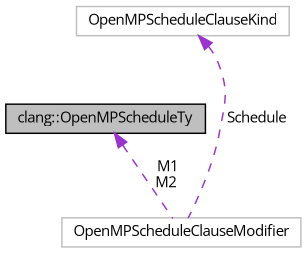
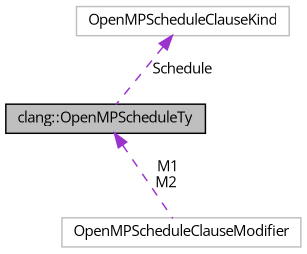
(219, 133) -> (139, 76)
